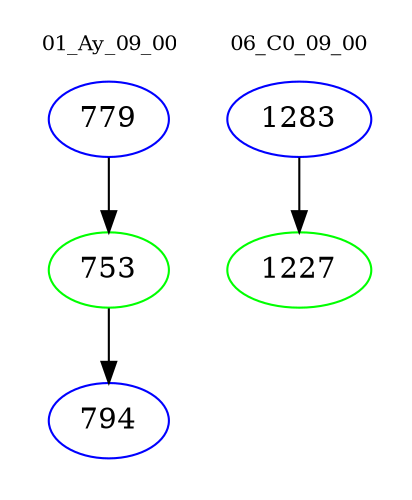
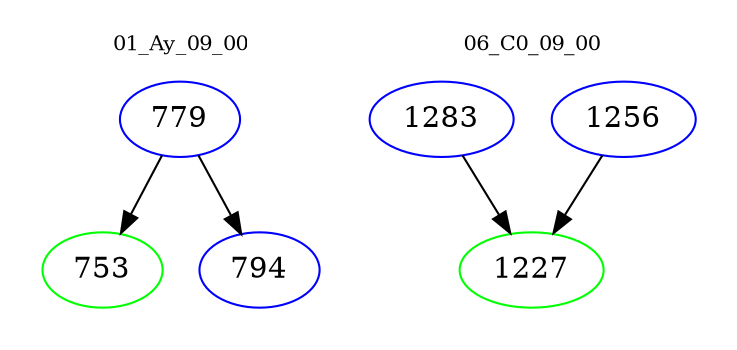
none -> (624, 119)
(109, 335) -> (215, 185)
